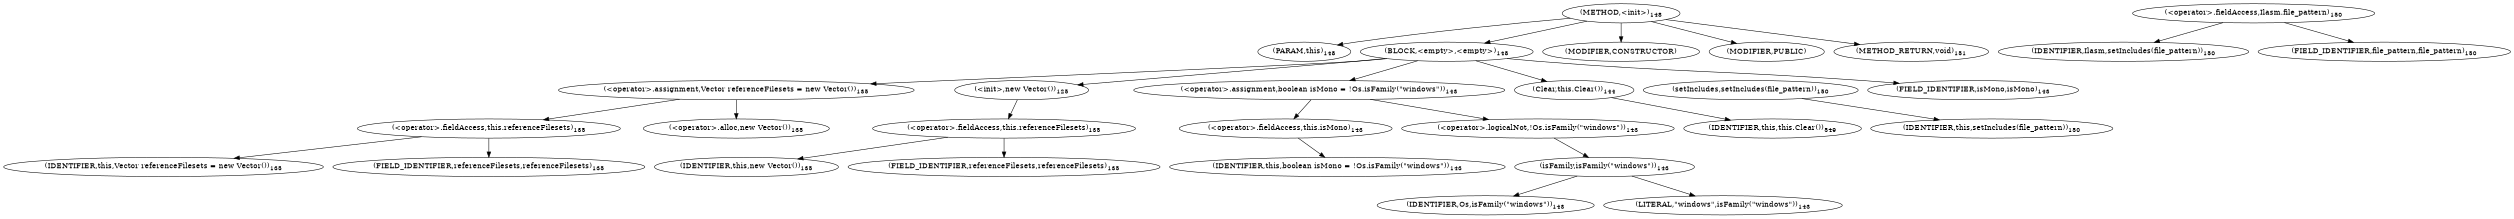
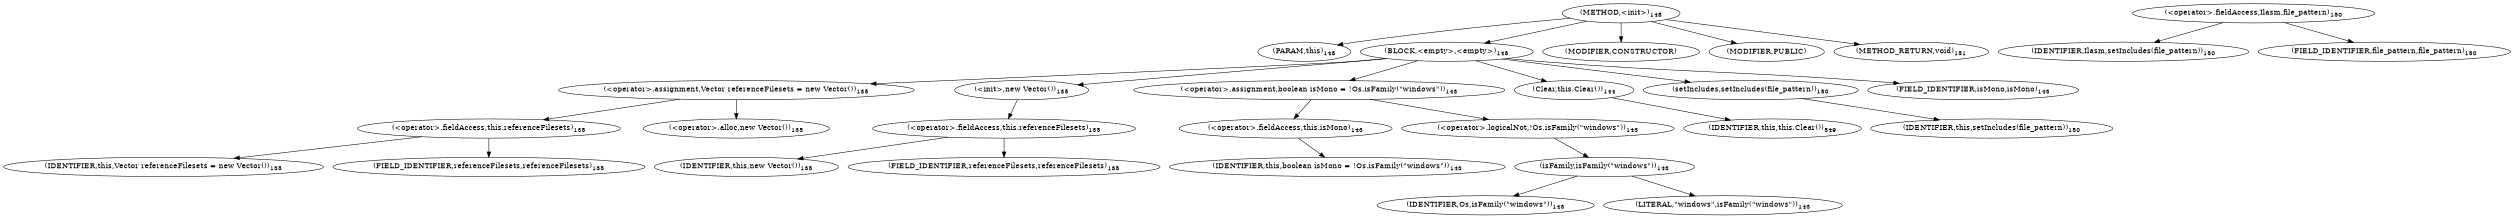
none -> (1594, 70)
(1063, 89) -> (1063, 89)
